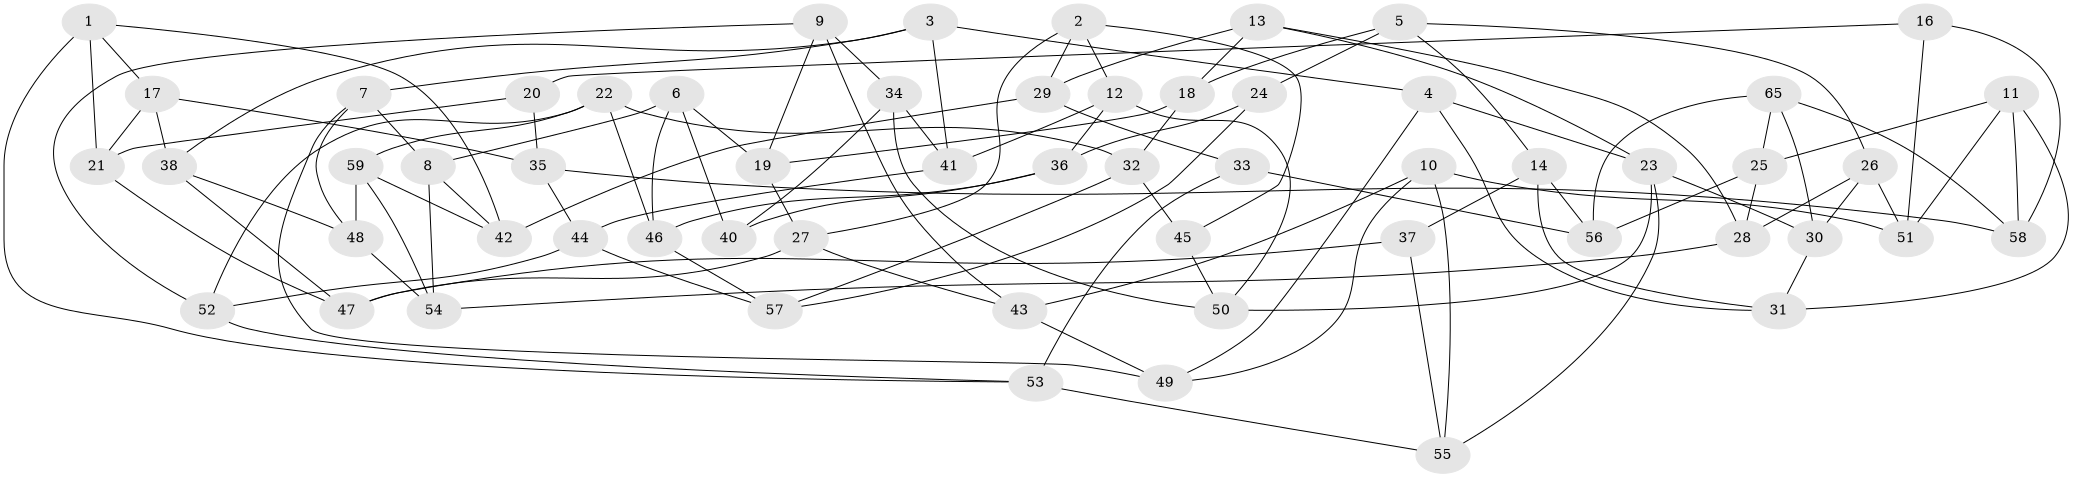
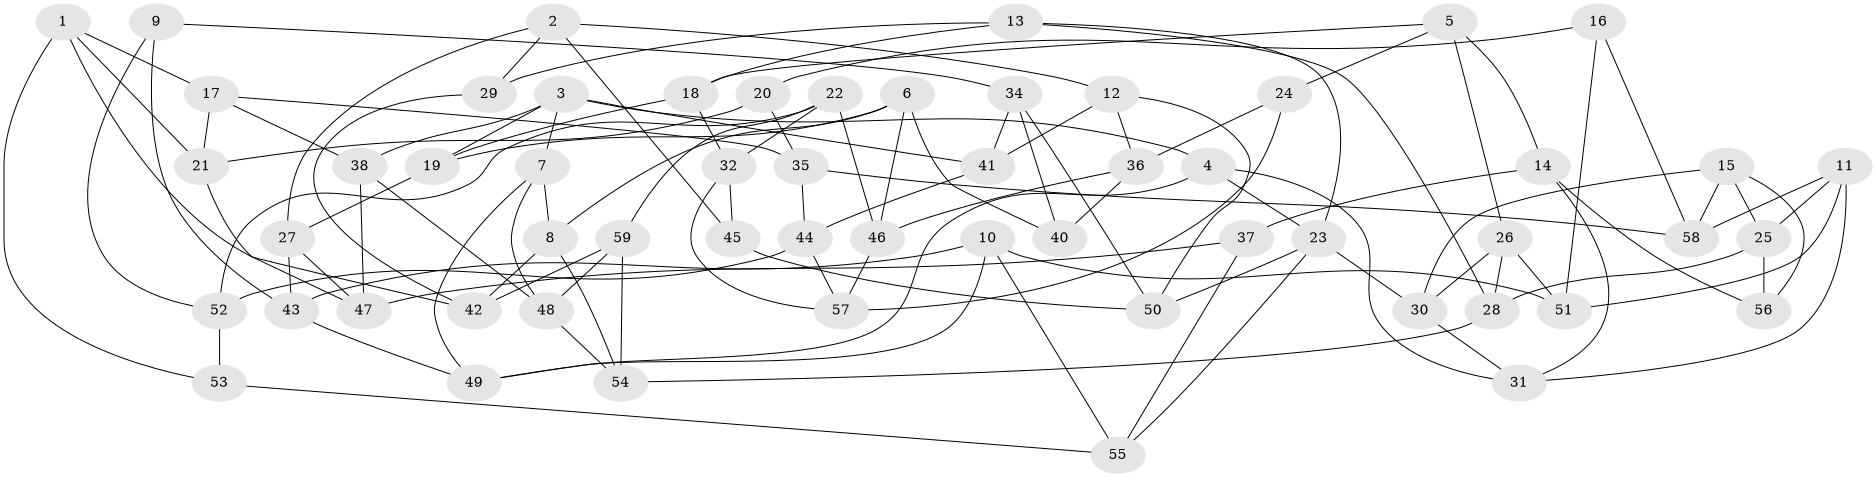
(792, 94) -> (497, 130)
(1774, 94) -> (1727, 166)
(1242, 166) -> none
